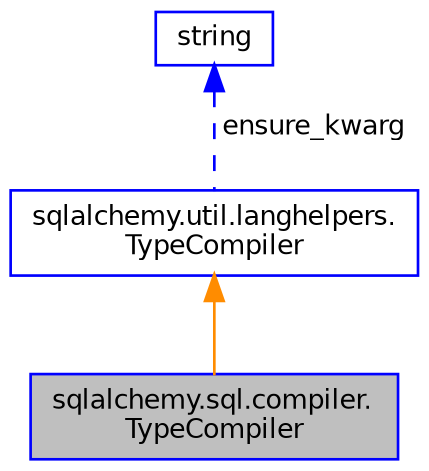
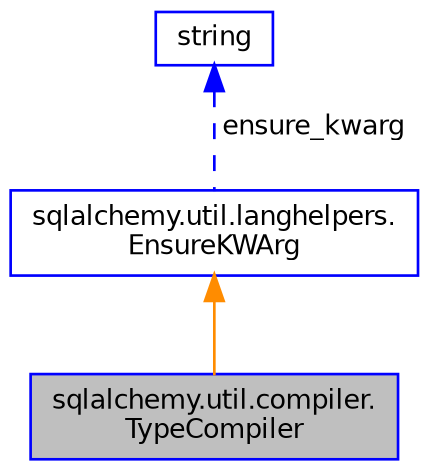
(214, 233) -> (214, 233)
(214, 417) -> (214, 417)
